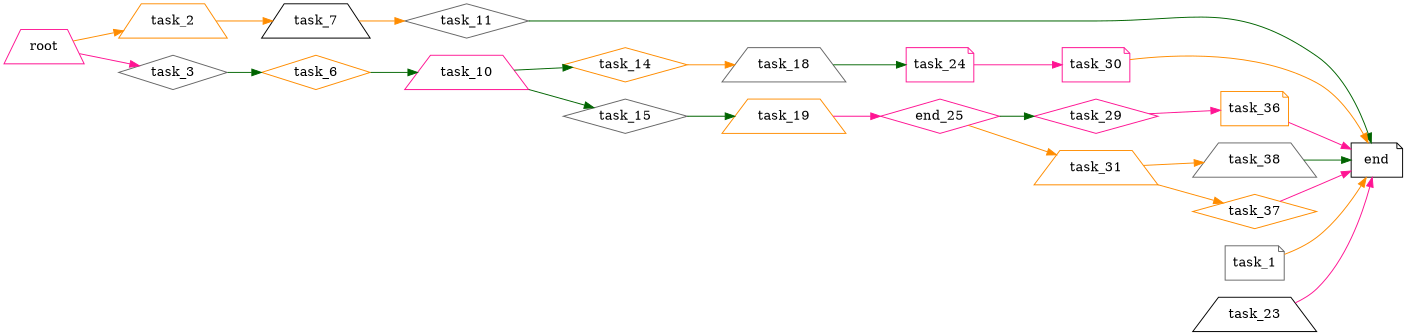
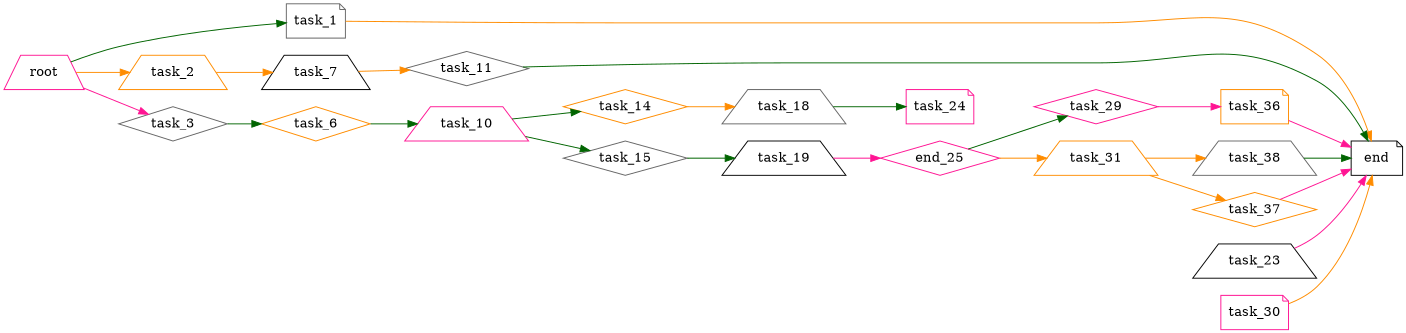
none -> (172, 36)
(1013, 65) -> none
(784, 116) -> (784, 158)
